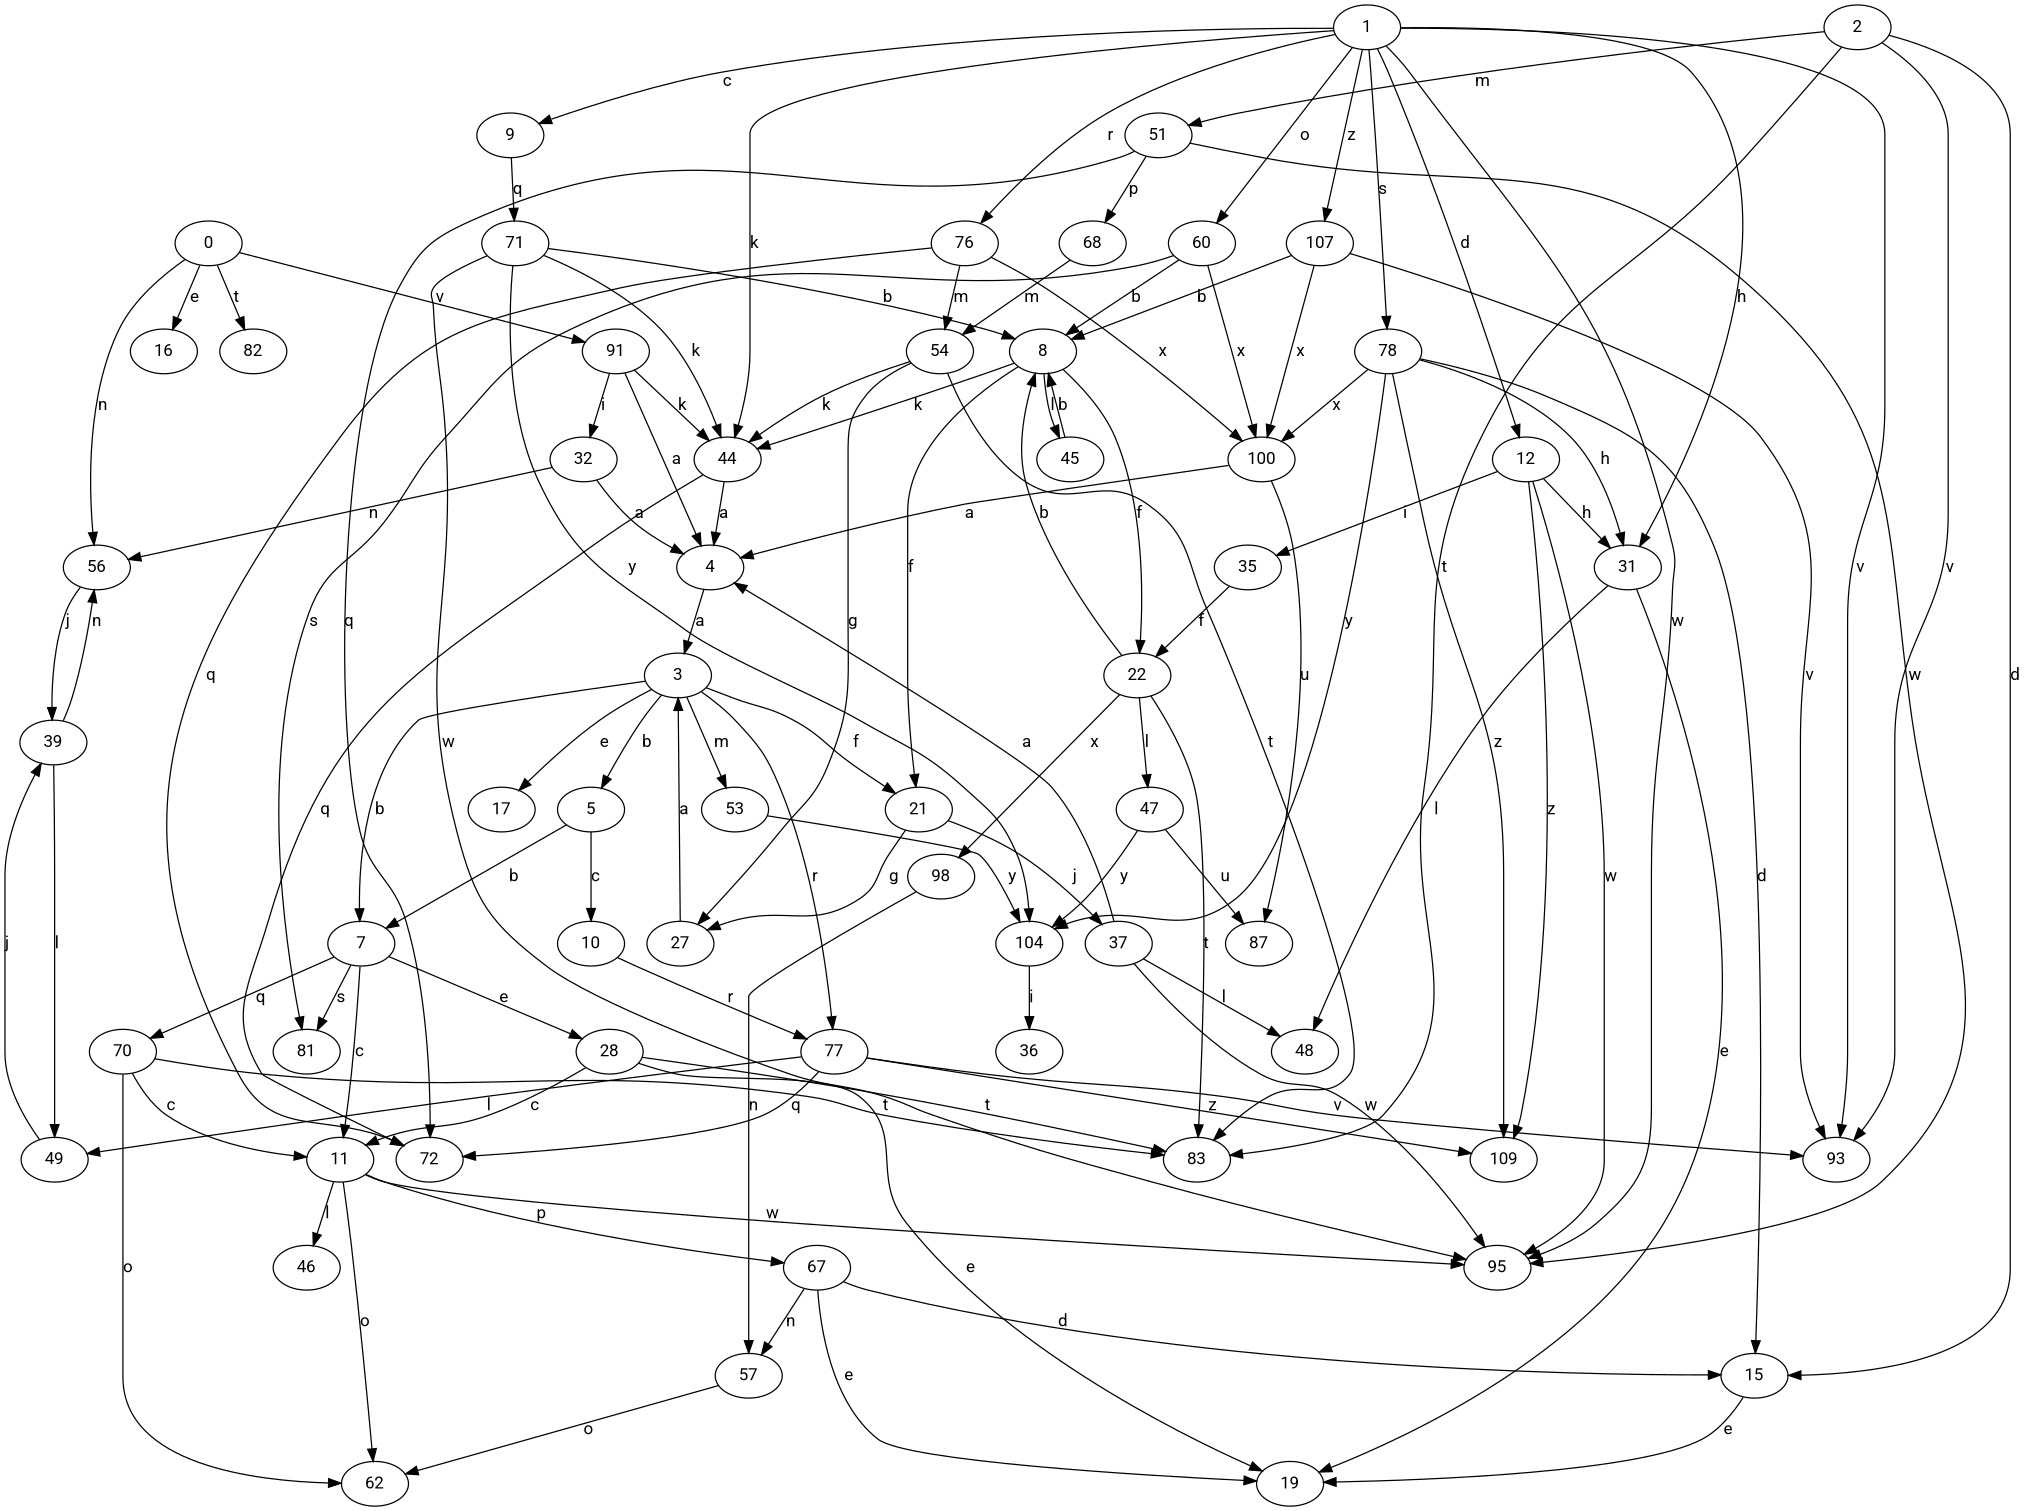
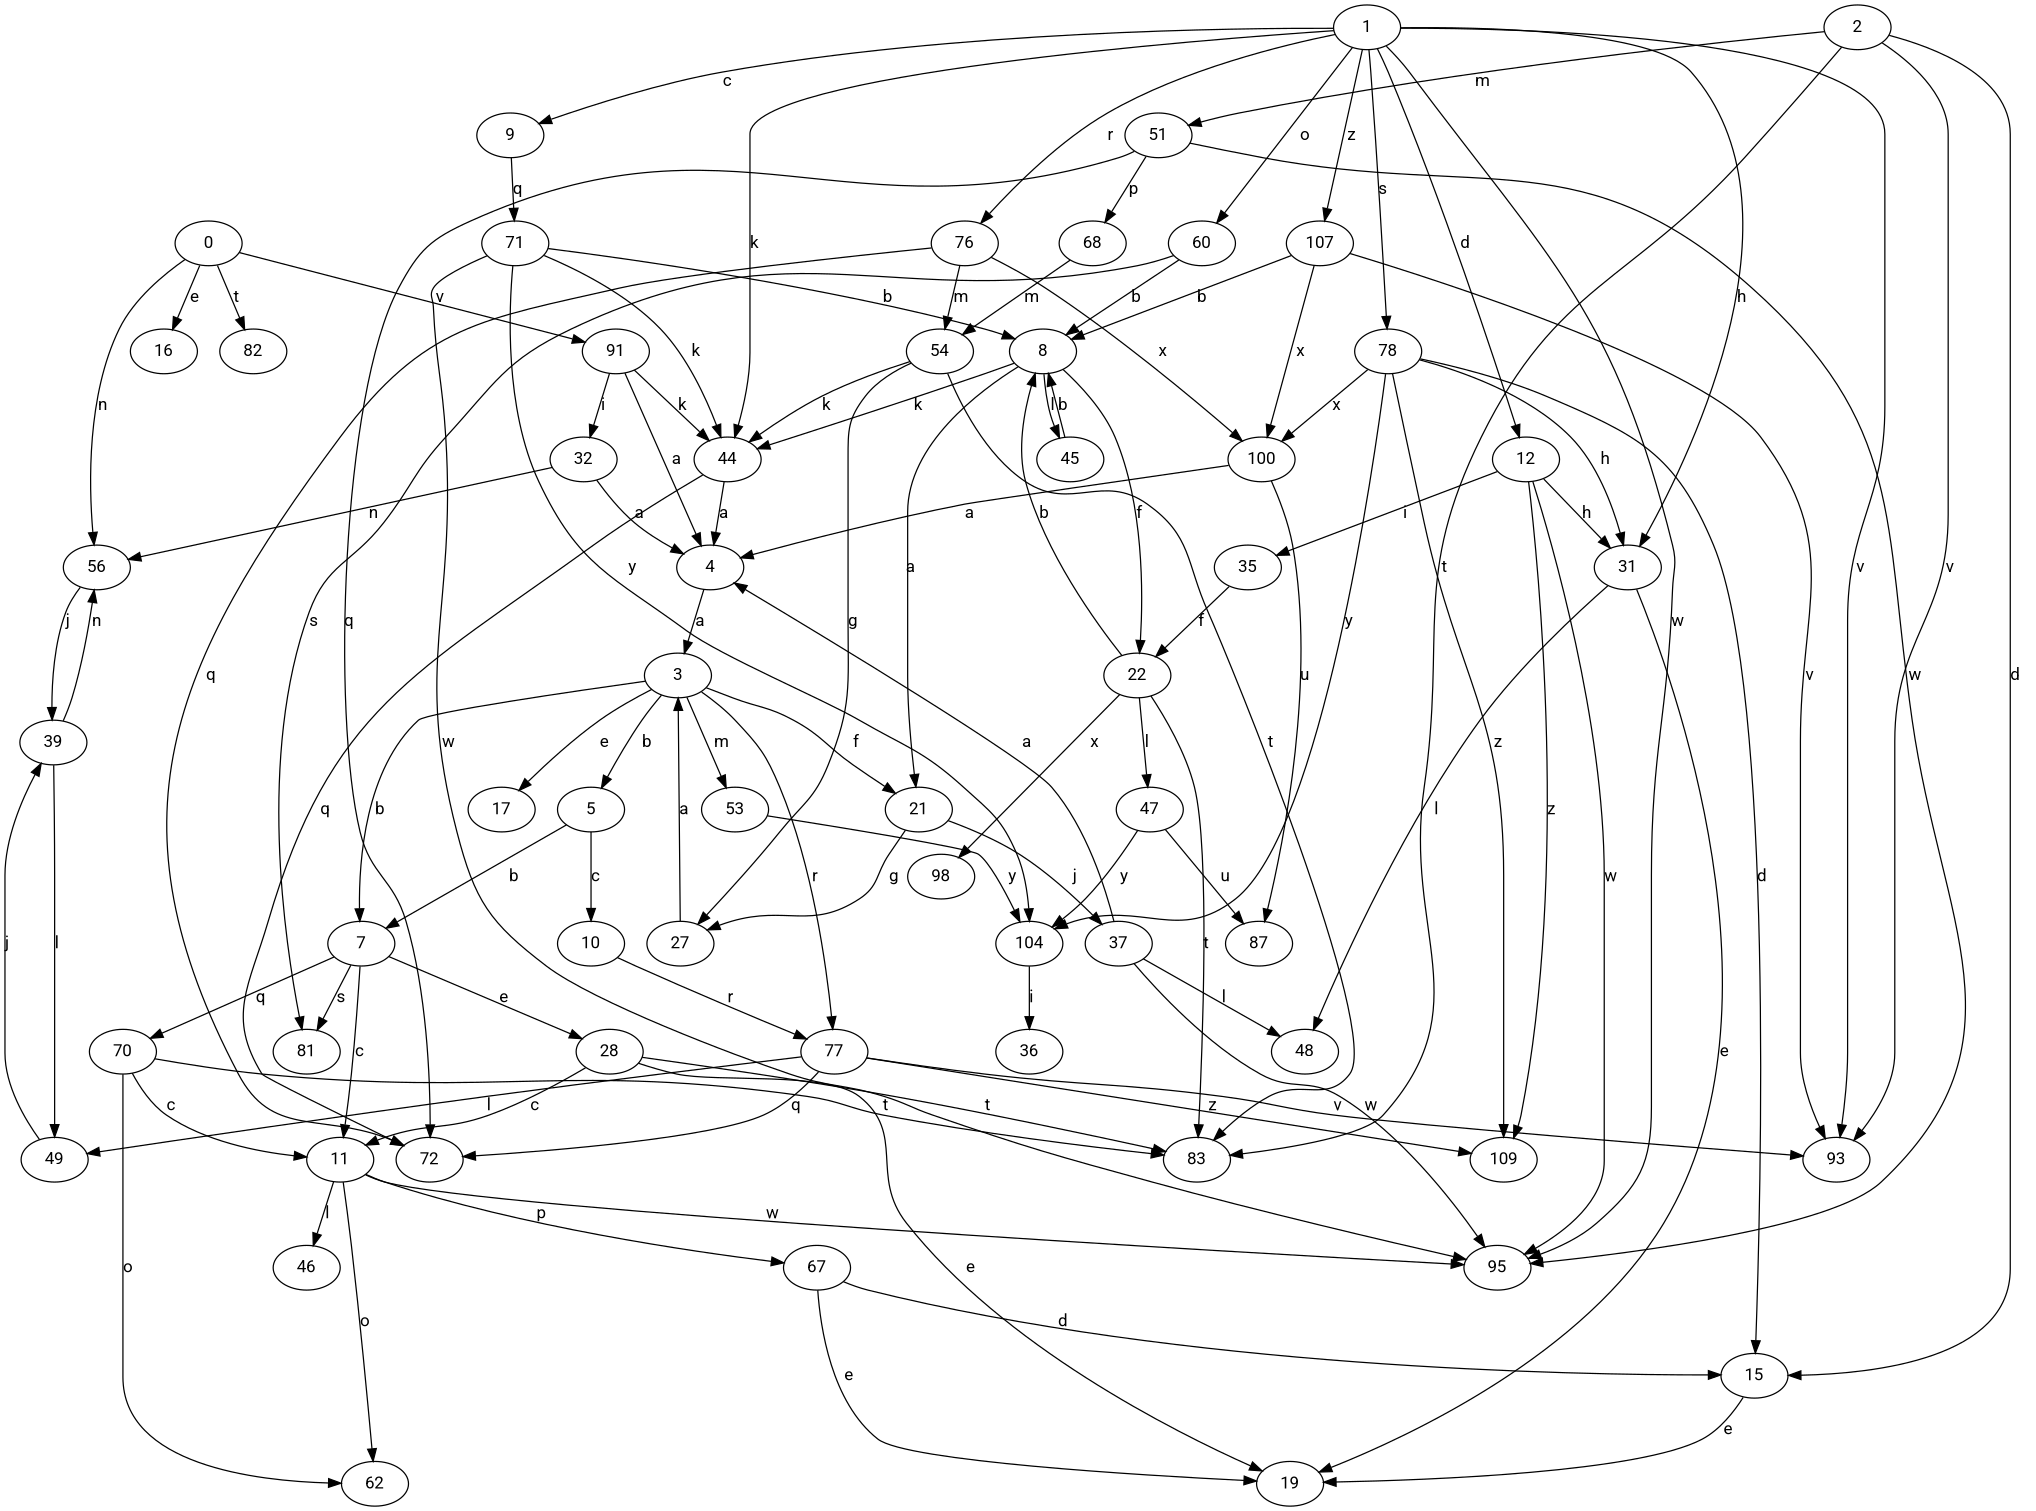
(1230, 345) -> none
(911, 567) -> (911, 567)
(749, 1376) -> none
